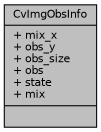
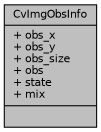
(35, 35) -> (34, 35)
